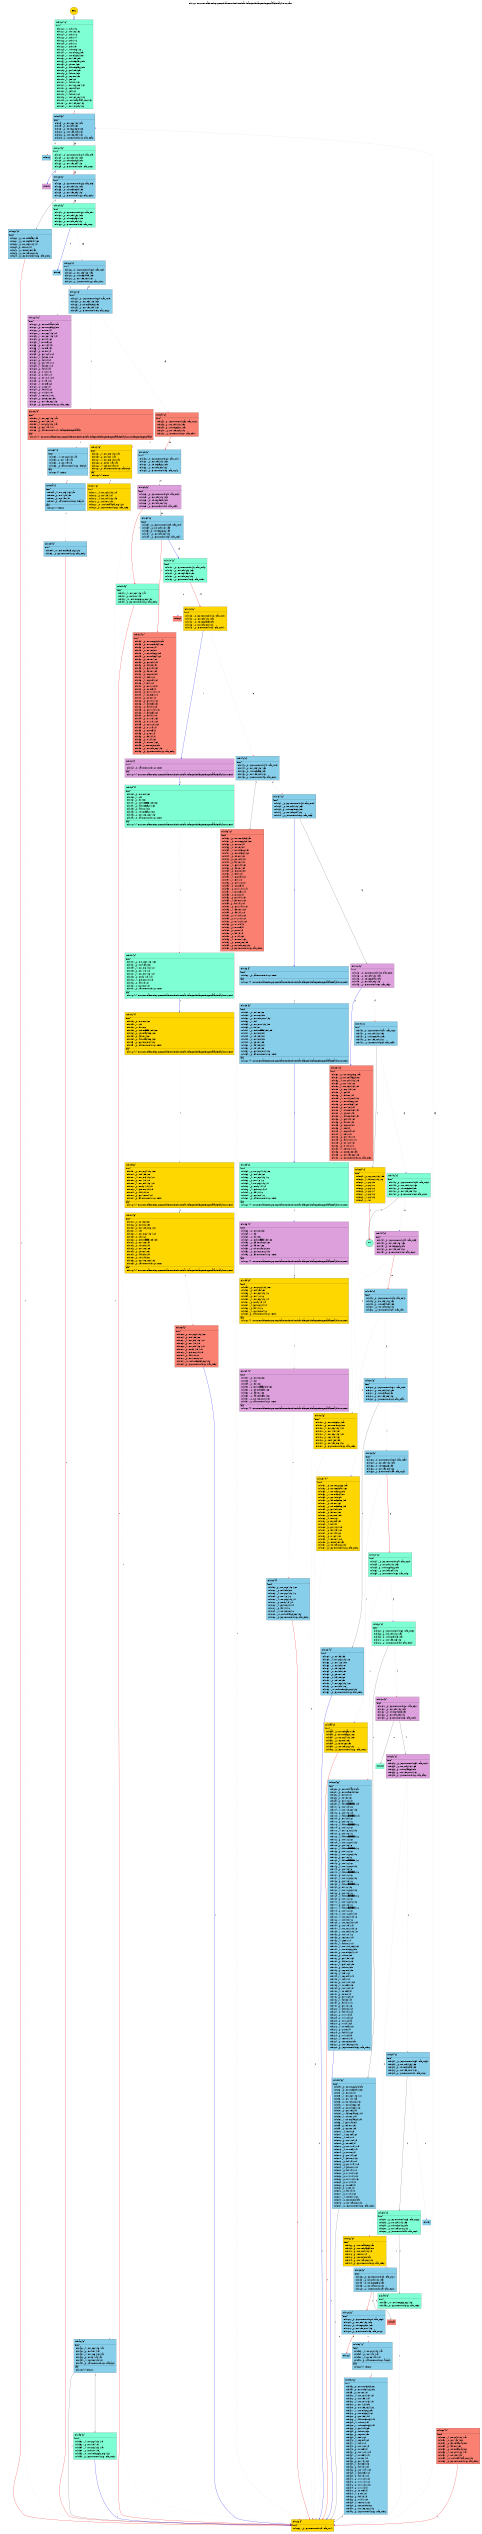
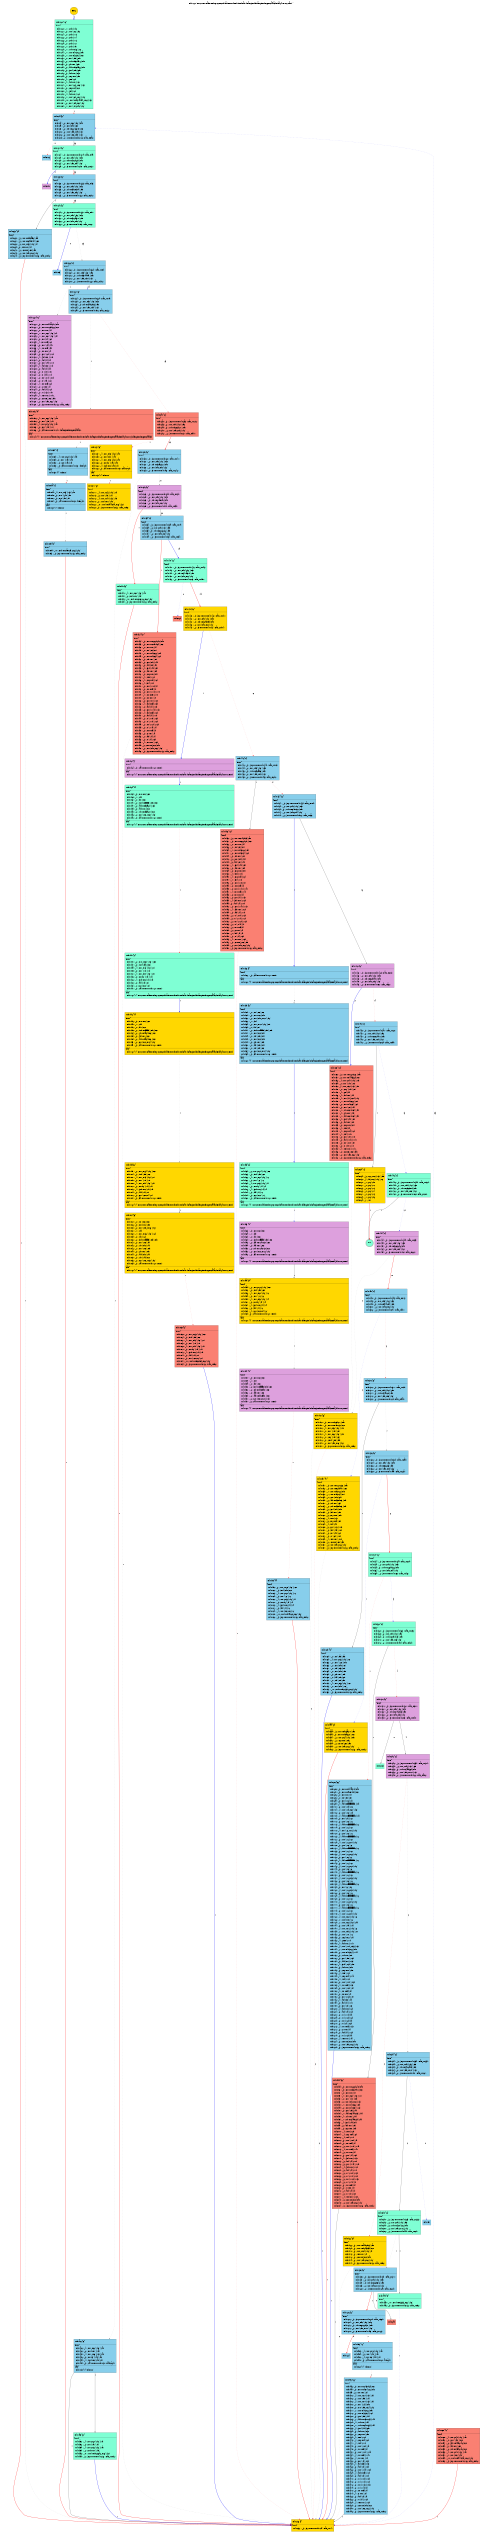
(354, 2143) -> (354, 2143)
